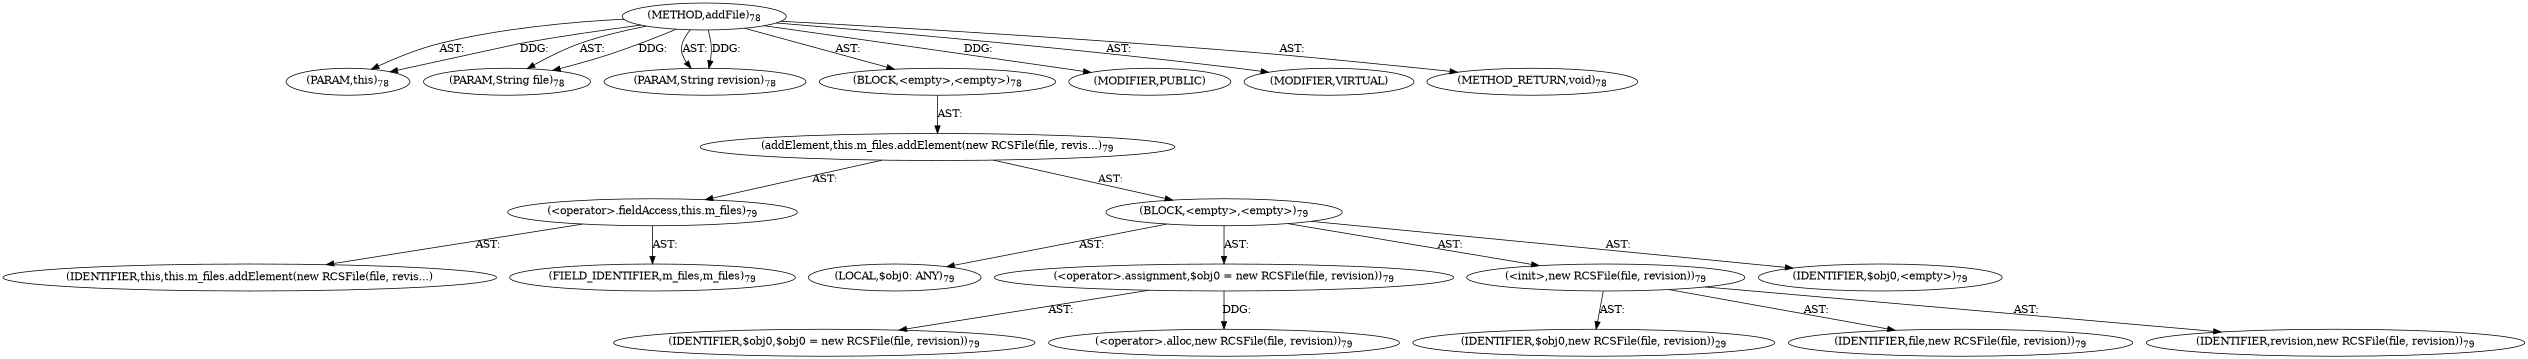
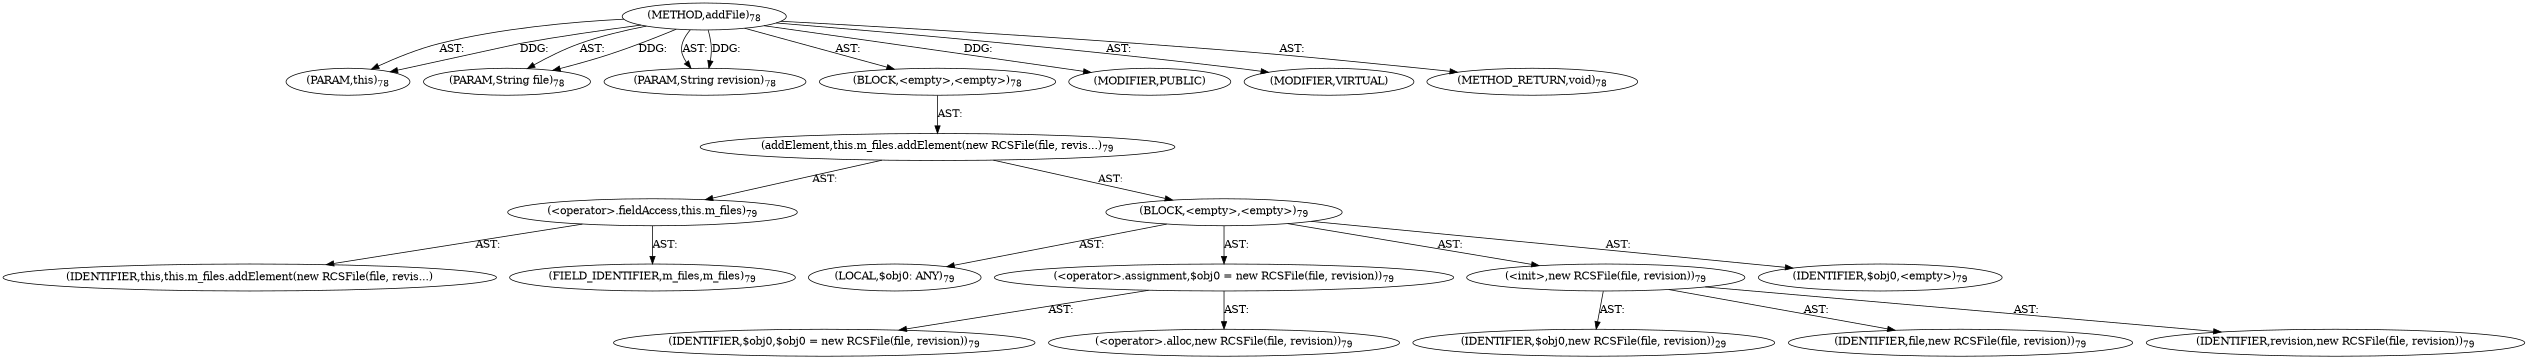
(1238, 310) -> (1238, 310)
